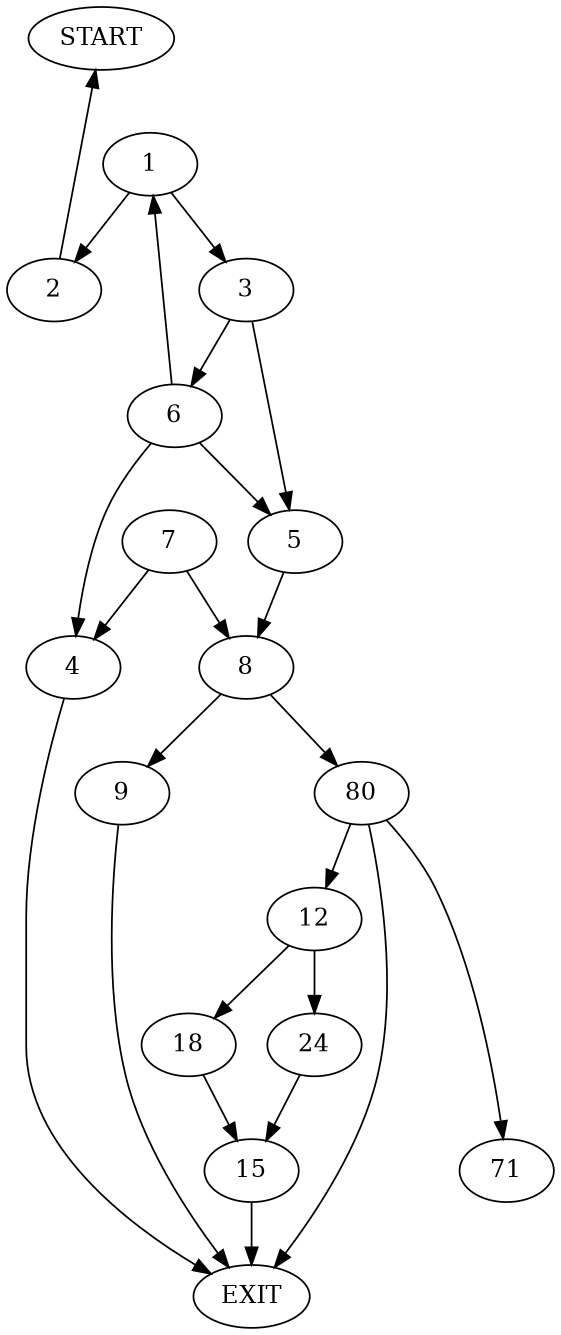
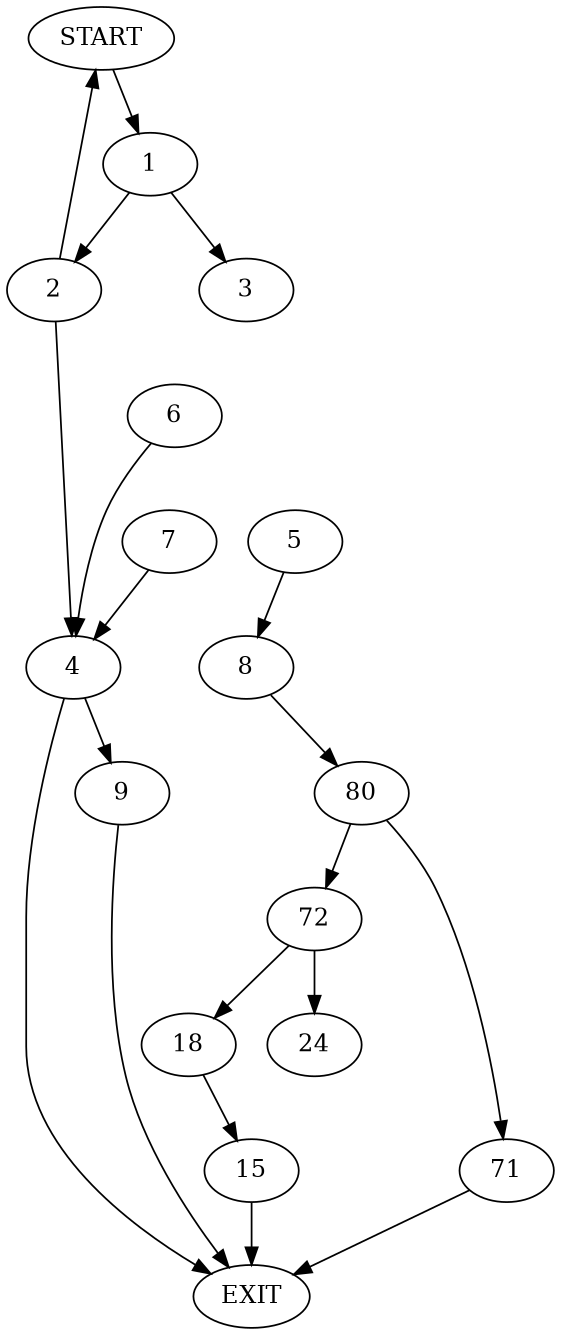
(163, 299) -> (123, 93)
(215, 345) -> none
(269, 407) -> none
none -> (63, 470)
(229, 472) -> none
(203, 597) -> none
(191, 724) -> (95, 722)
(314, 919) -> (314, 919)
(382, 1050) -> (390, 1229)
(287, 1100) -> none
